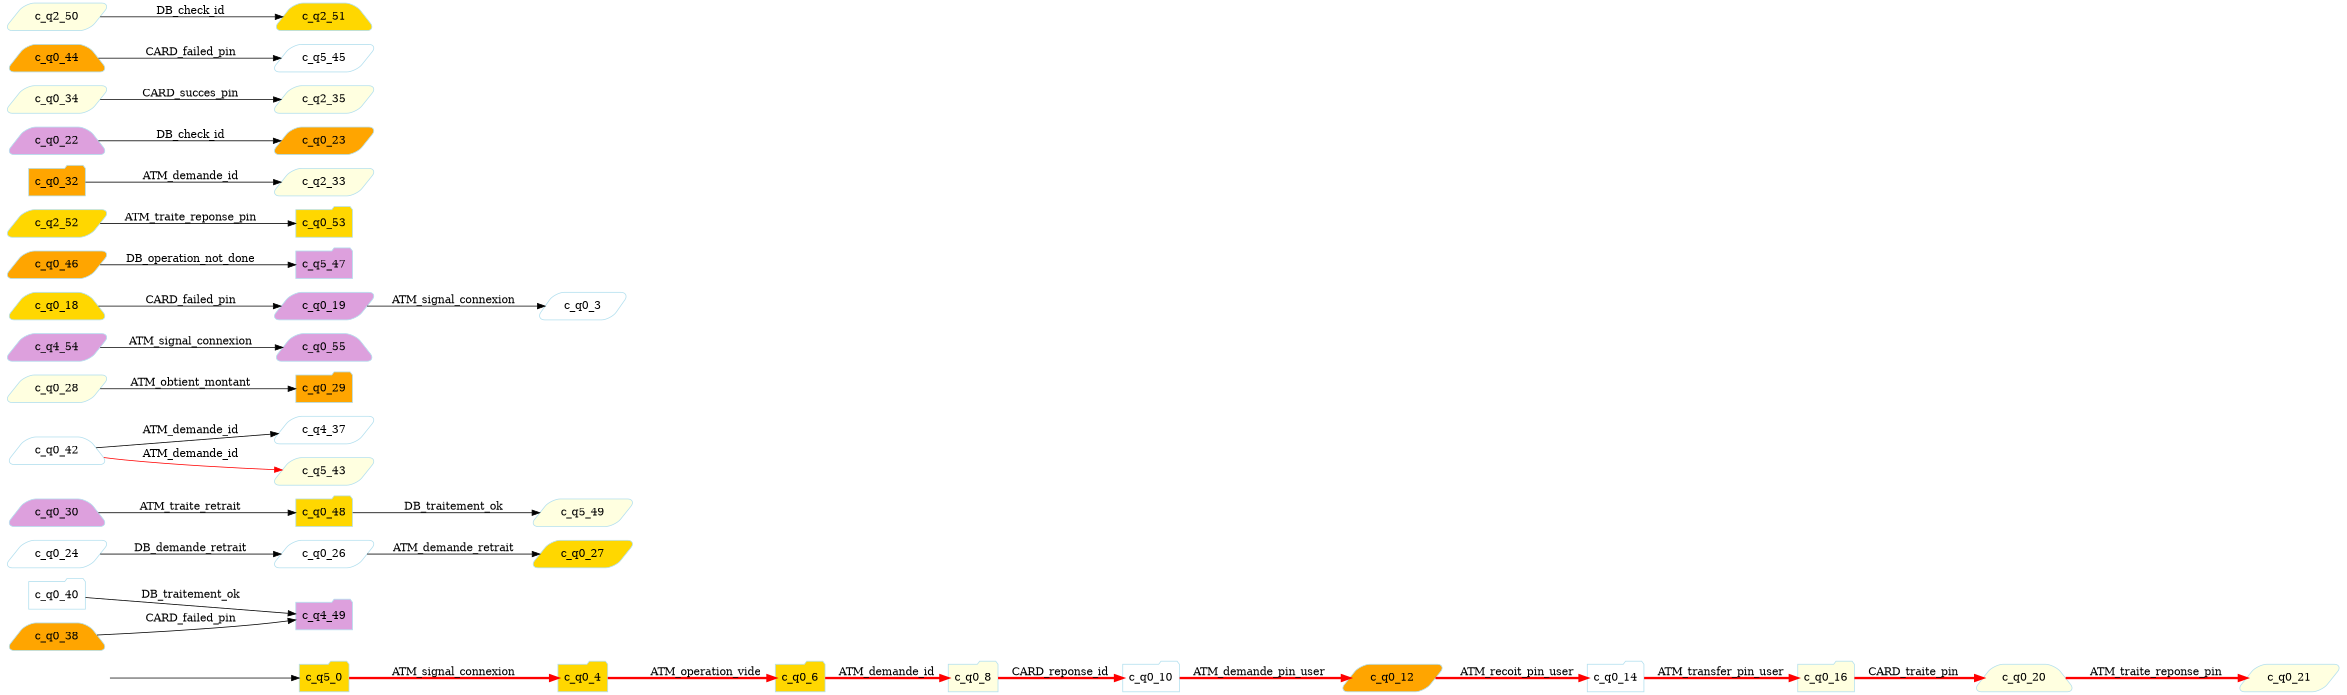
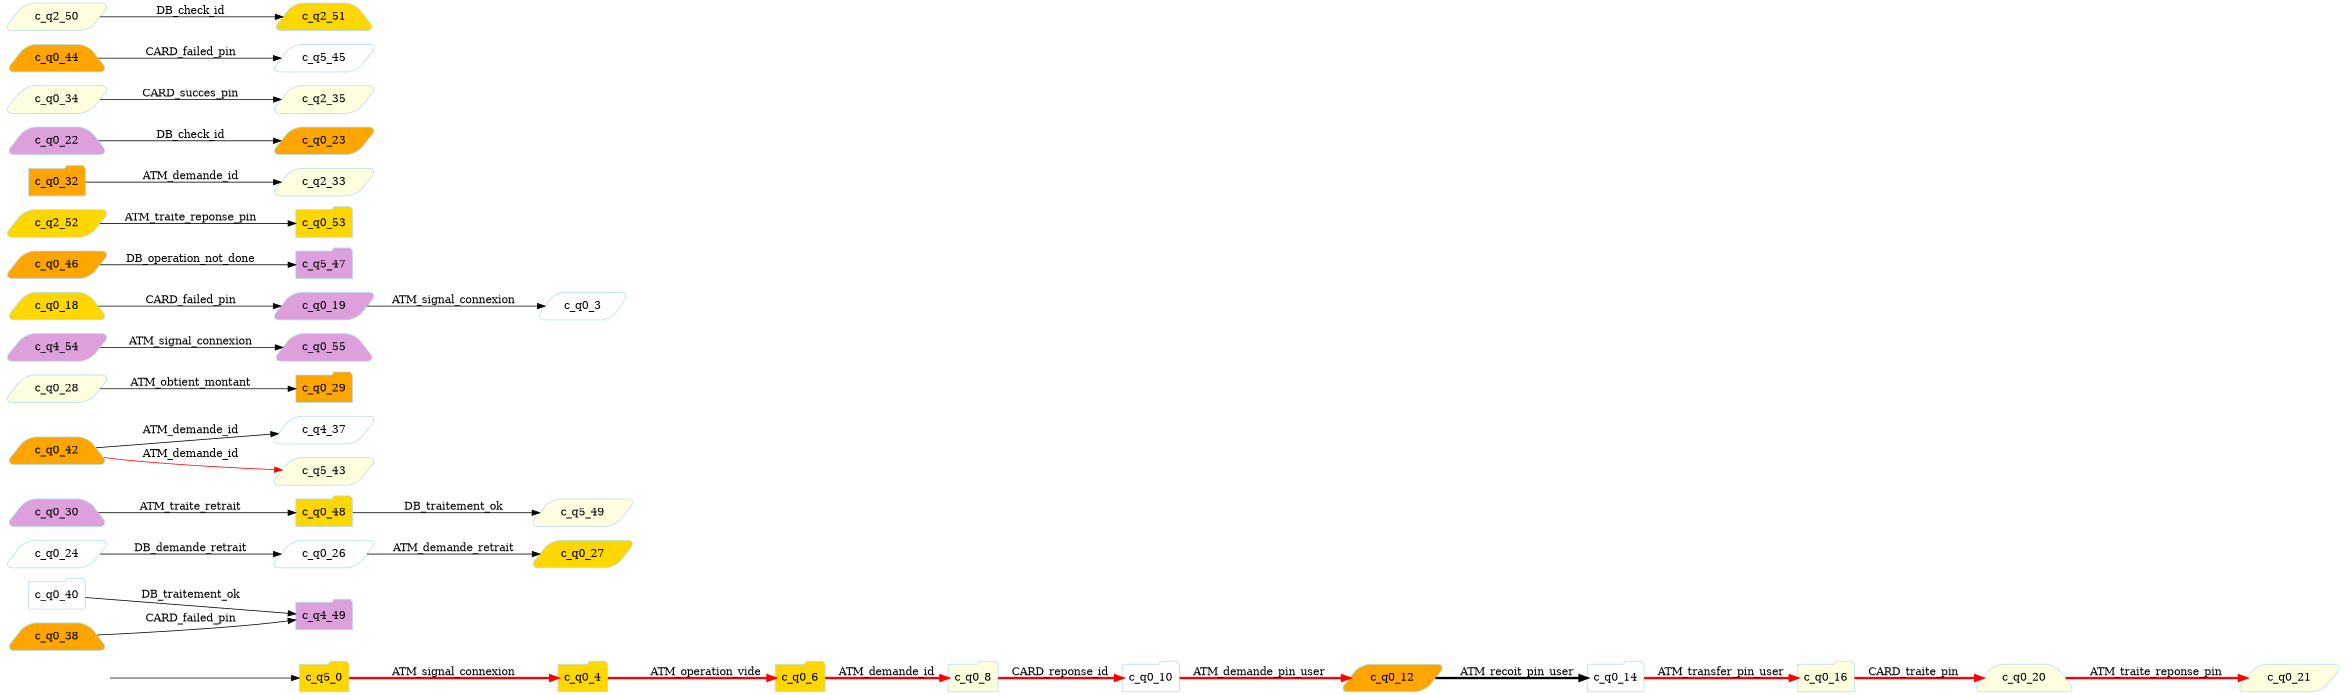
(57, 451) -> (57, 451)
(1507, 678) -> (1507, 678)
